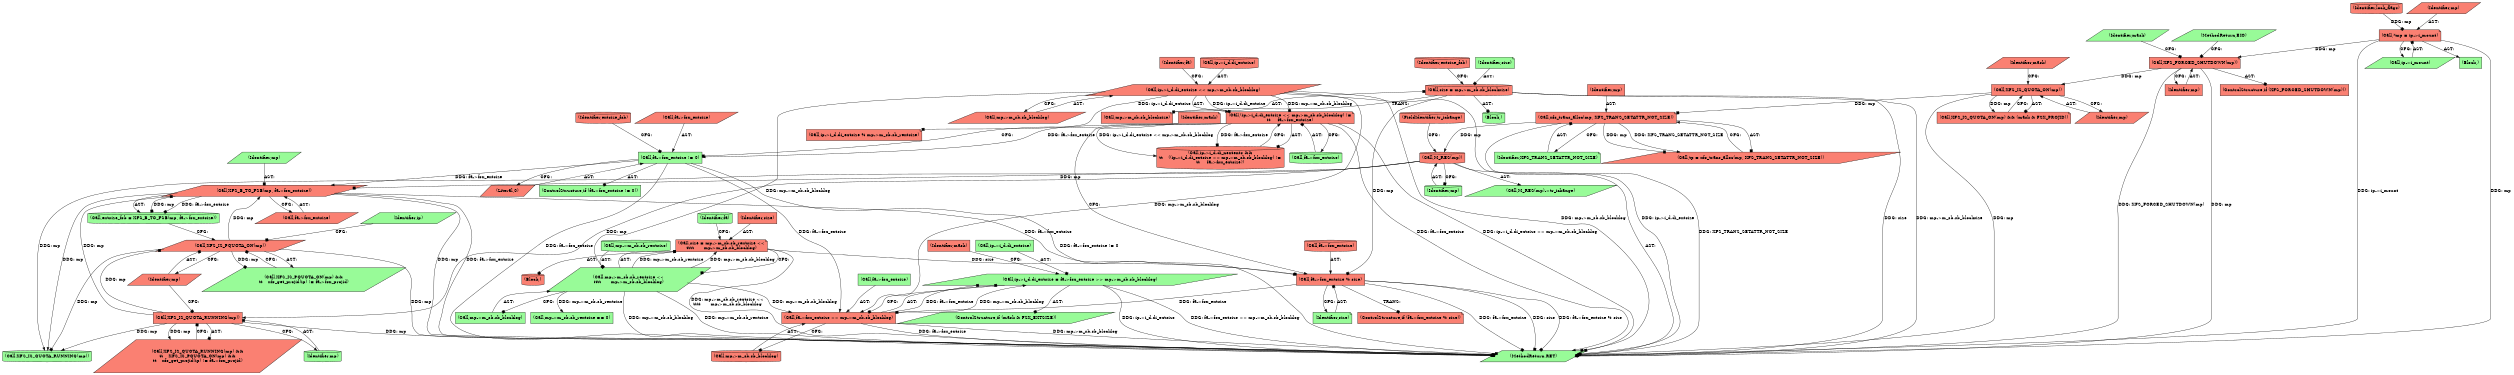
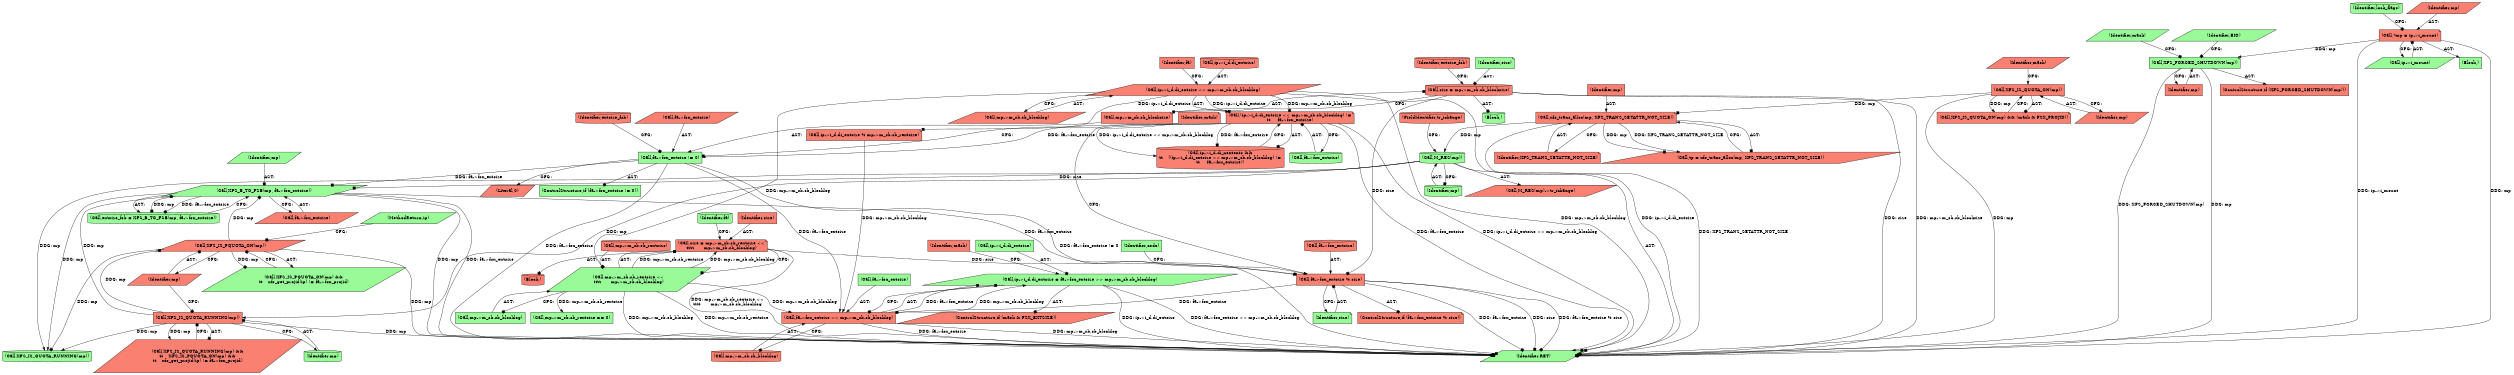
(2376, 8) -> (2376, 8)
(2401, 22) -> (2401, 22)
(2224, 35) -> (2224, 35)
(2195, 63) -> (2195, 63)
(2113, 76) -> none
(2238, 76) -> (2238, 76)
(1401, 104) -> (1401, 104)
(1553, 134) -> (1553, 134)
(1442, 158) -> (1442, 158)
(1547, 158) -> (1547, 158)
(486, 173) -> (486, 173)
(587, 175) -> (895, 125)
(1071, 177) -> (1071, 177)
(264, 191) -> (264, 191)
(1383, 191) -> (1383, 191)
(1541, 191) -> (1541, 191)
(1151, 203) -> (861, 226)
(234, 212) -> (234, 212)
(408, 218) -> (408, 218)
(190, 231) -> (228, 207)
(636, 246) -> (636, 246)
none -> (1142, 246)
(1393, 302) -> (1393, 302)
(1006, 318) -> (1006, 318)
(1534, 356) -> (1534, 356)
